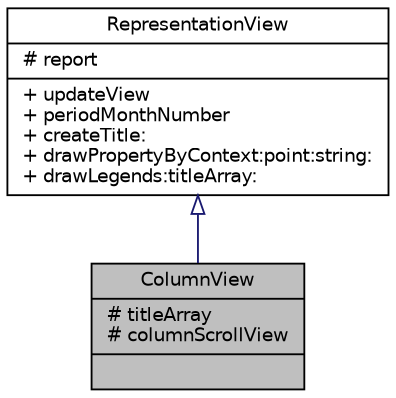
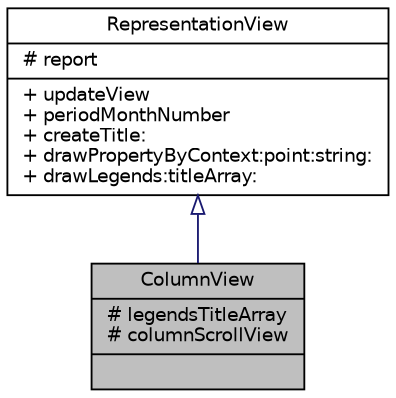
(160, 315) -> (197, 315)
